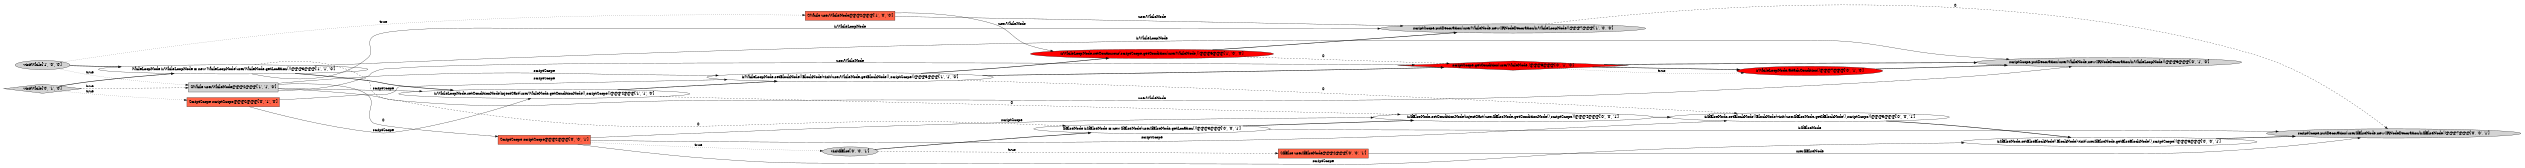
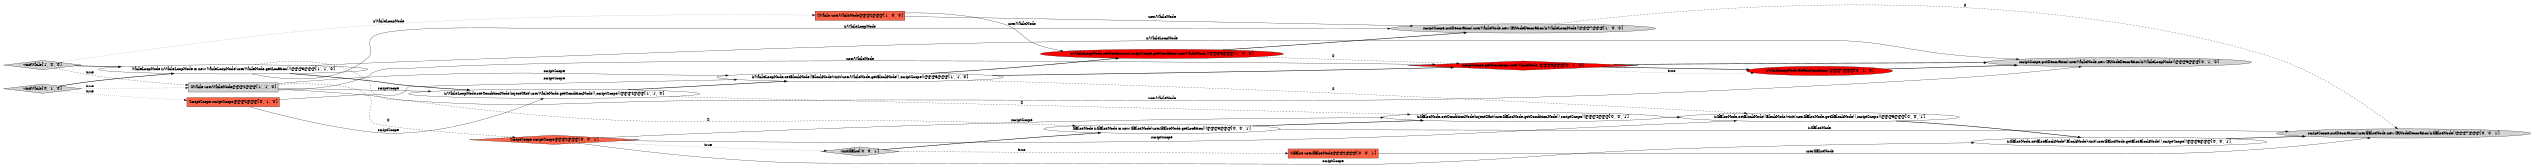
(383, 22) -> (388, 21)
(43, 65) -> (43, 65)
(125, 80) -> (127, 80)
(133, 88) -> (133, 88)
(374, 123) -> (382, 125)
(544, 140) -> (554, 140)
(850, 151) -> (860, 151)
